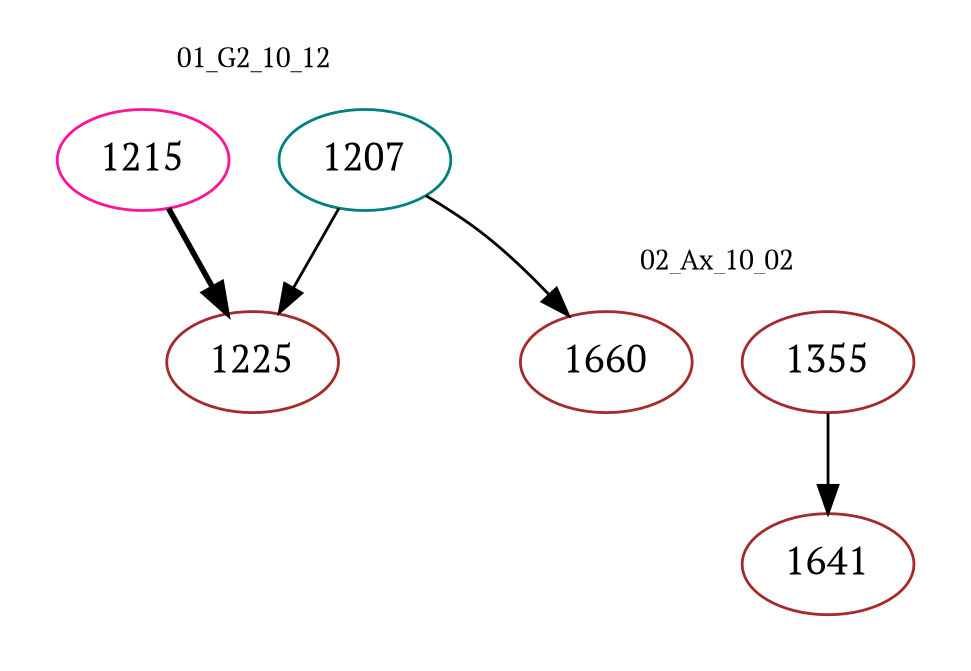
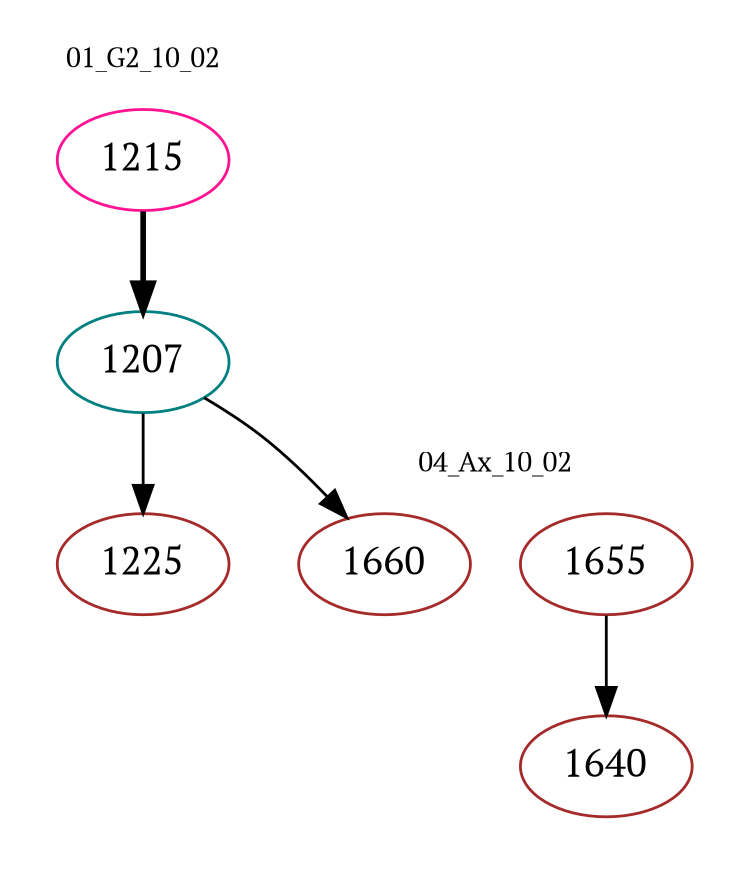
(254, 60) -> (143, 60)
(191, 248) -> (143, 247)
(717, 262) -> (495, 465)
(828, 362) -> (606, 564)
(828, 564) -> (606, 766)
